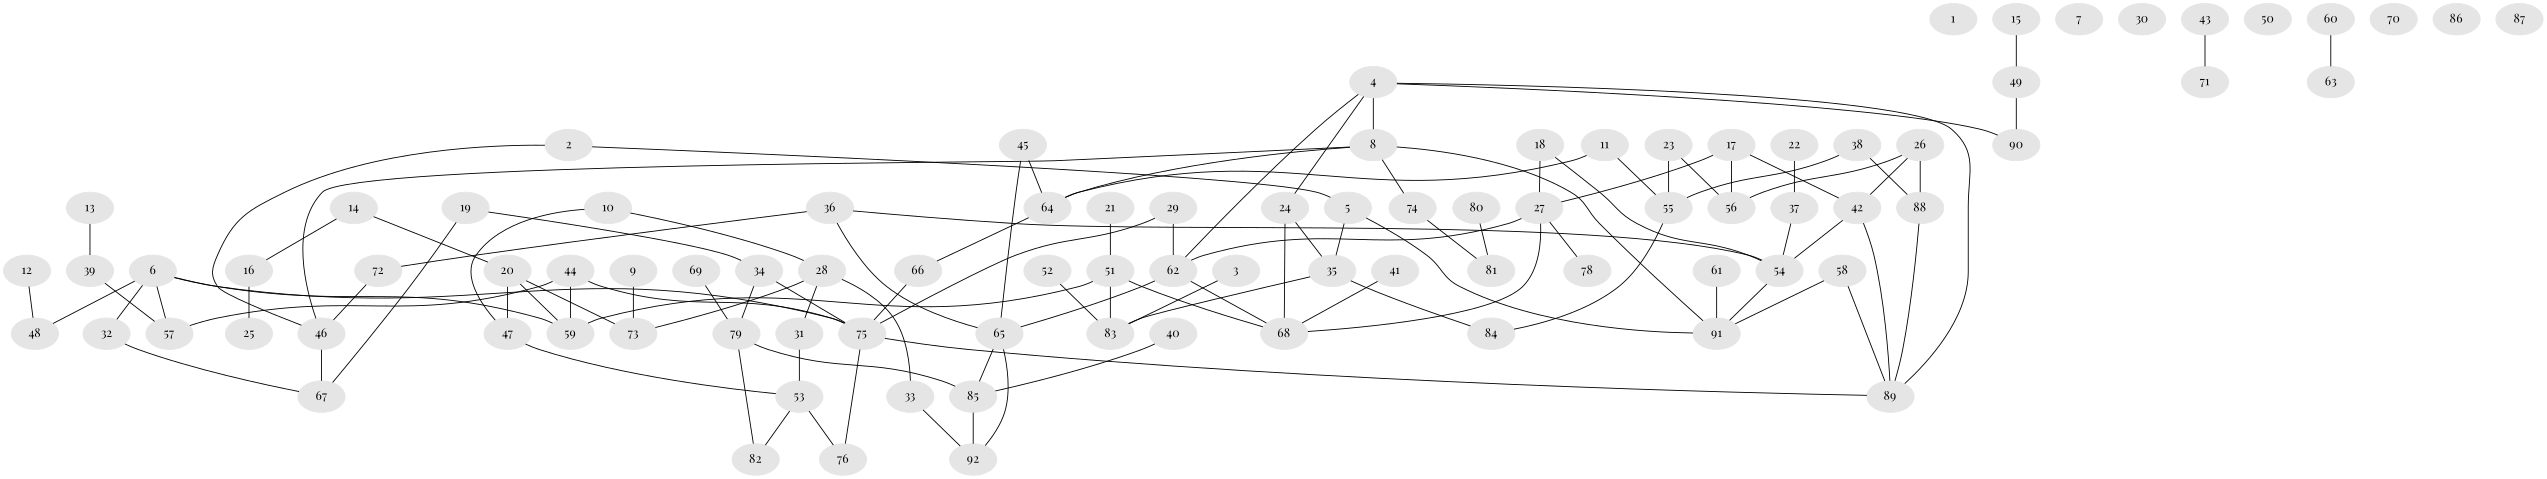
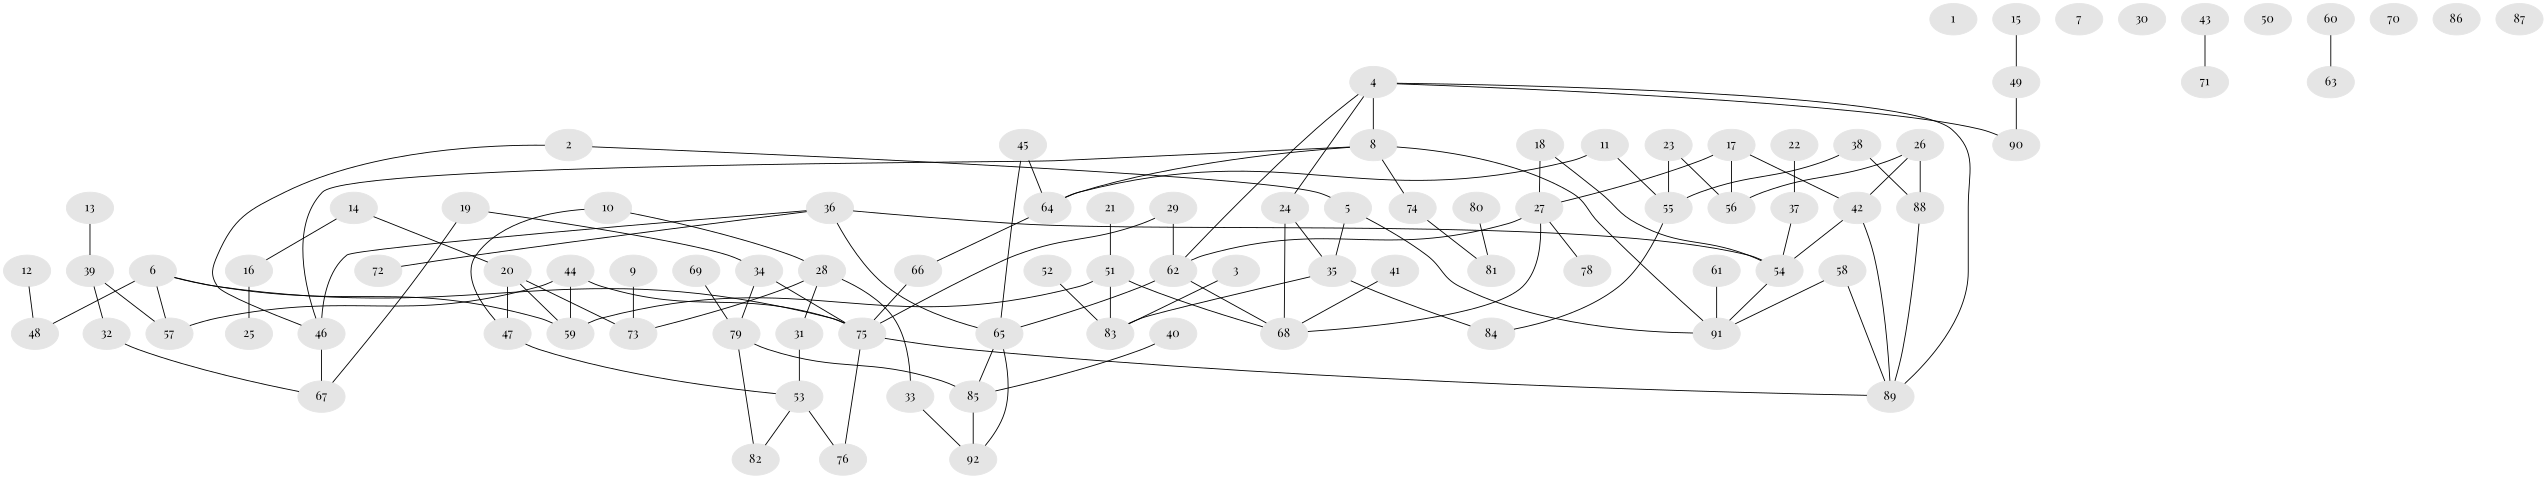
(133, 298) -> (99, 306)
(342, 311) -> (542, 233)
